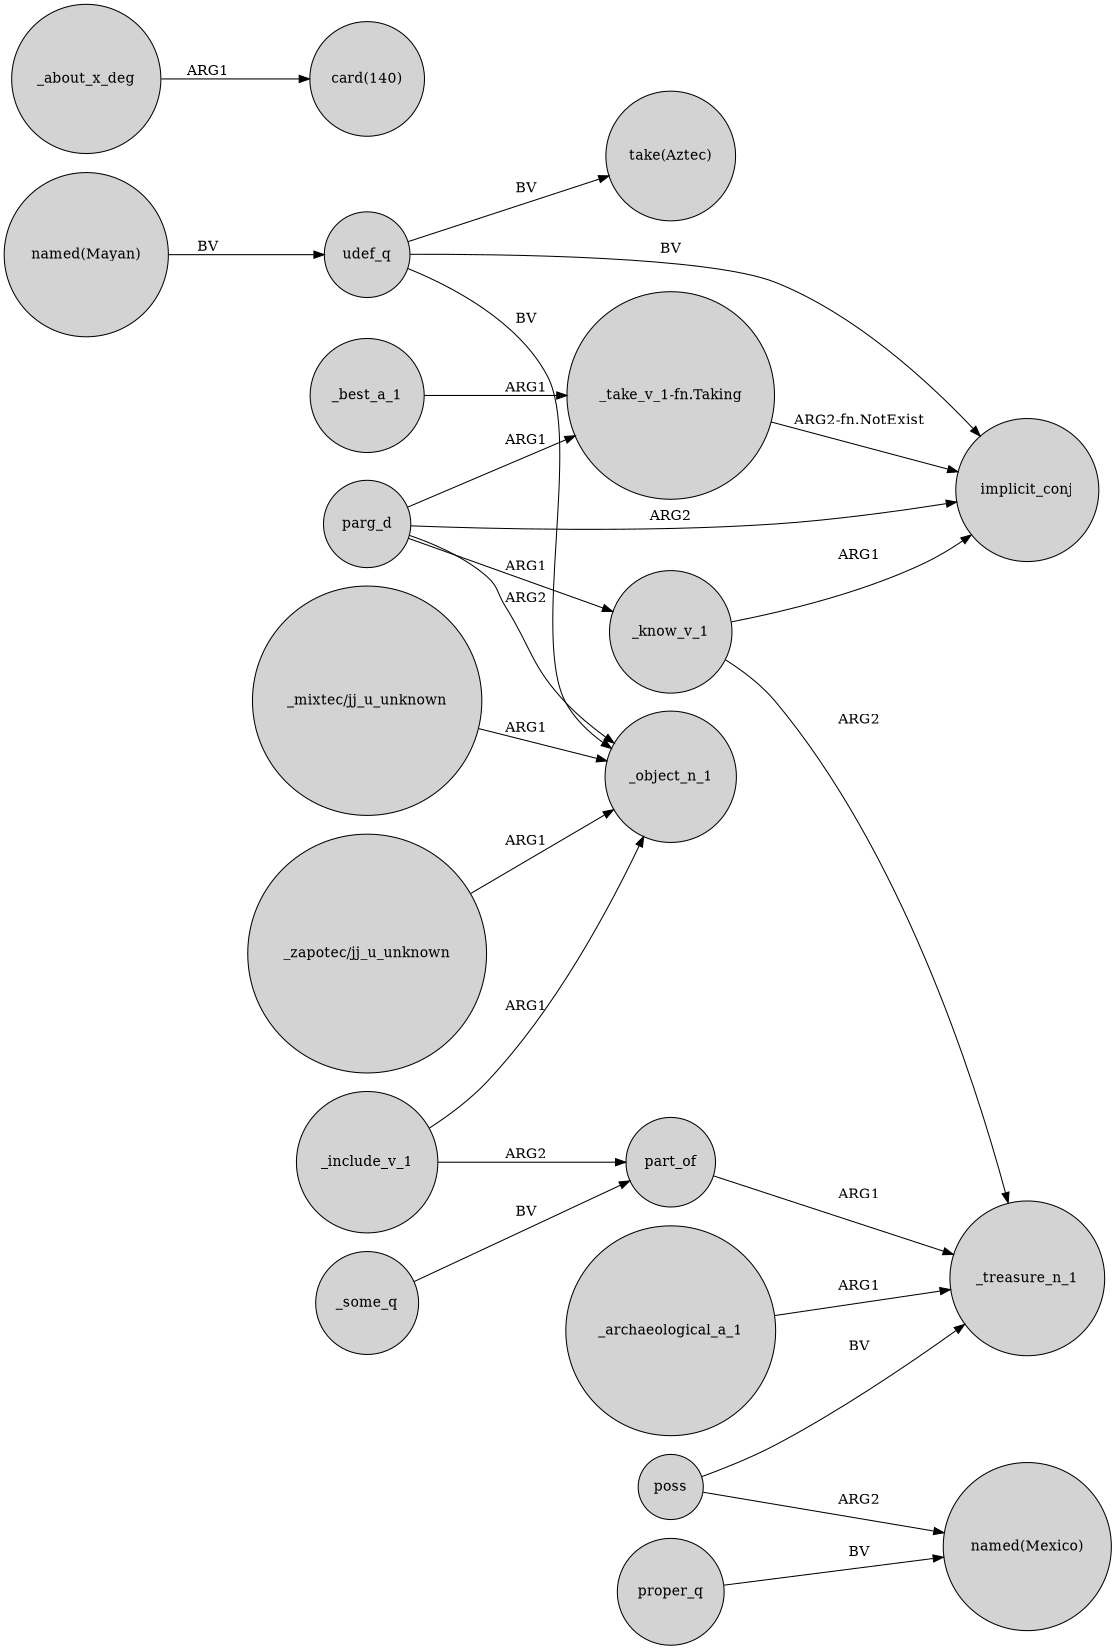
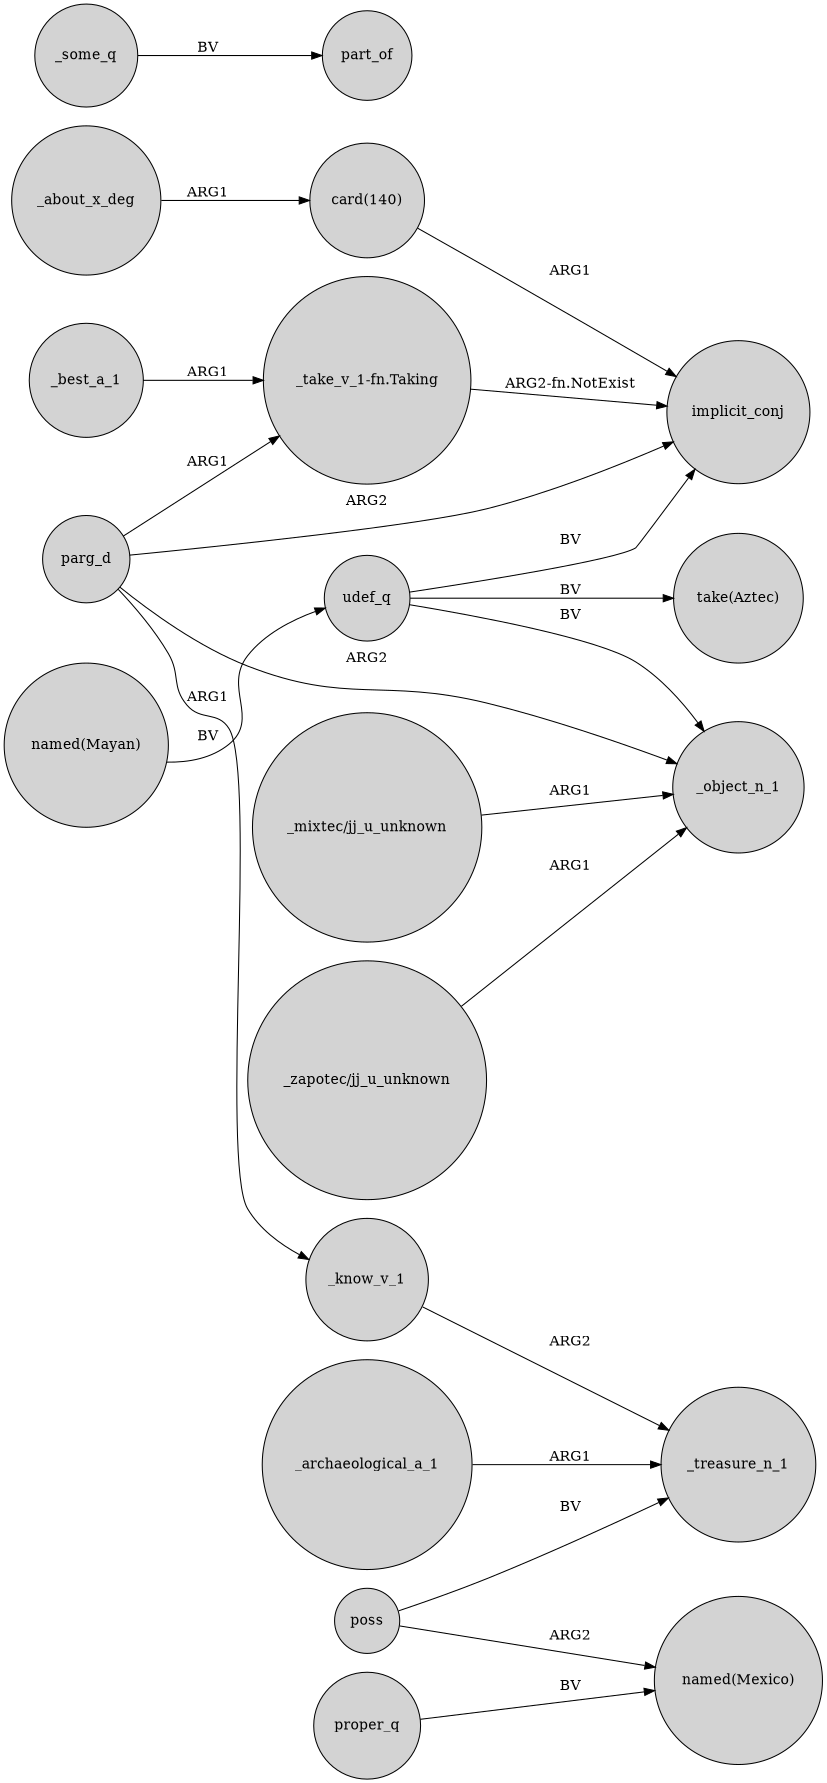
(851, 592) -> (543, 299)
(367, 1162) -> none
(828, 1214) -> none
